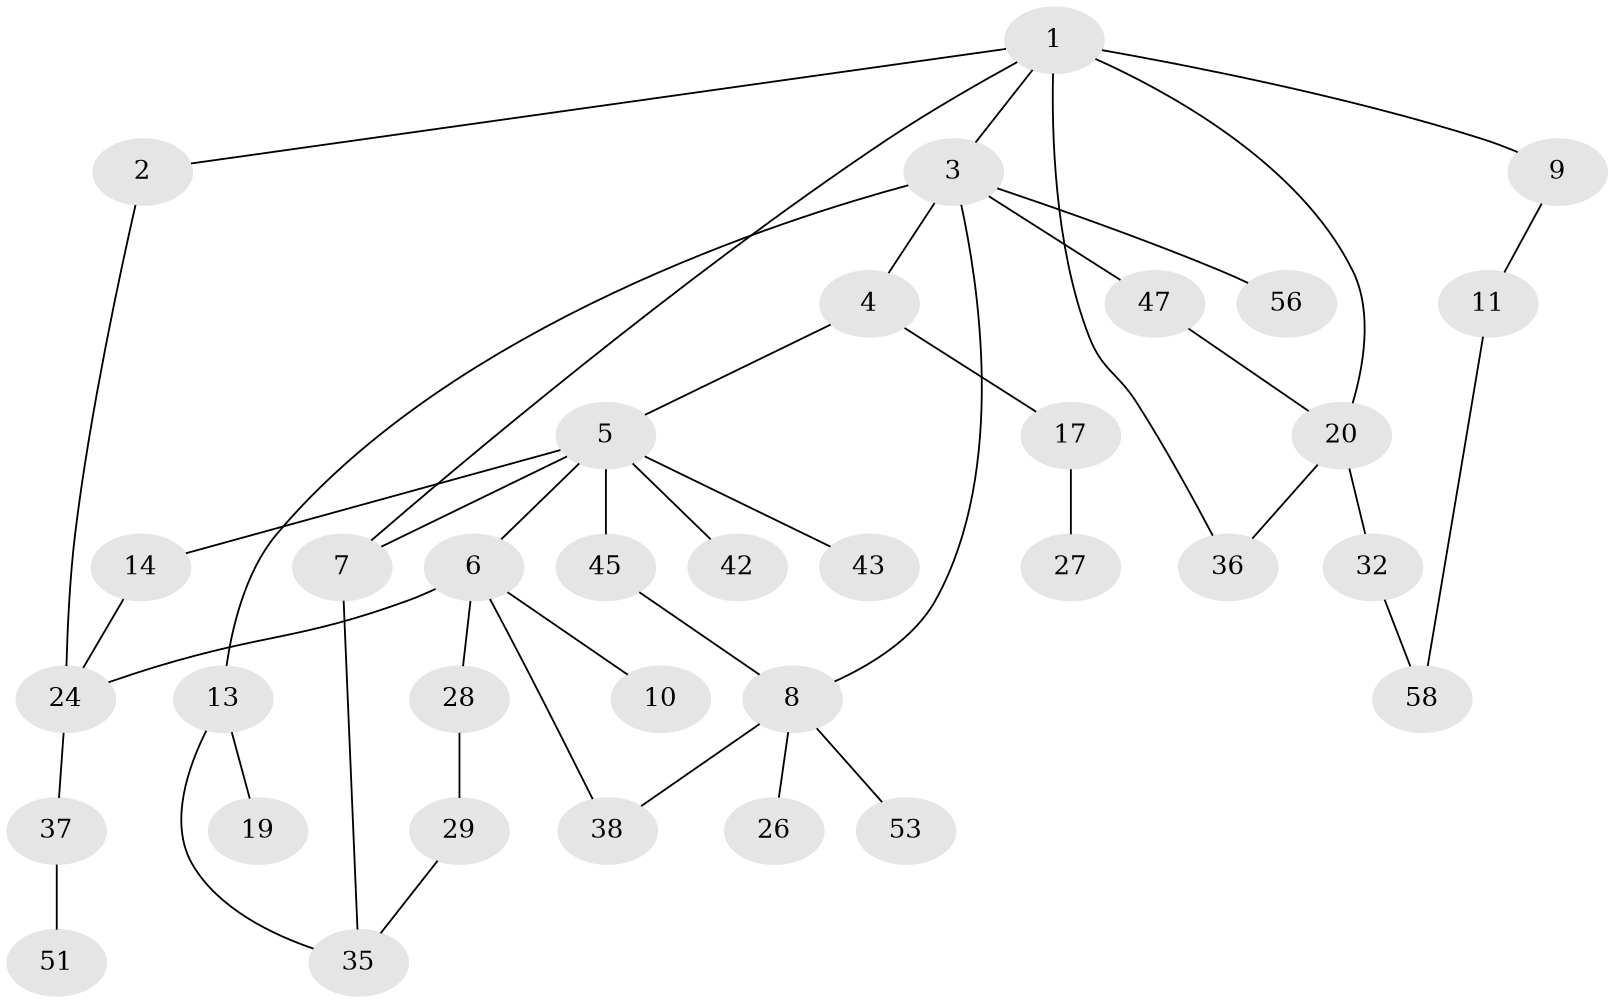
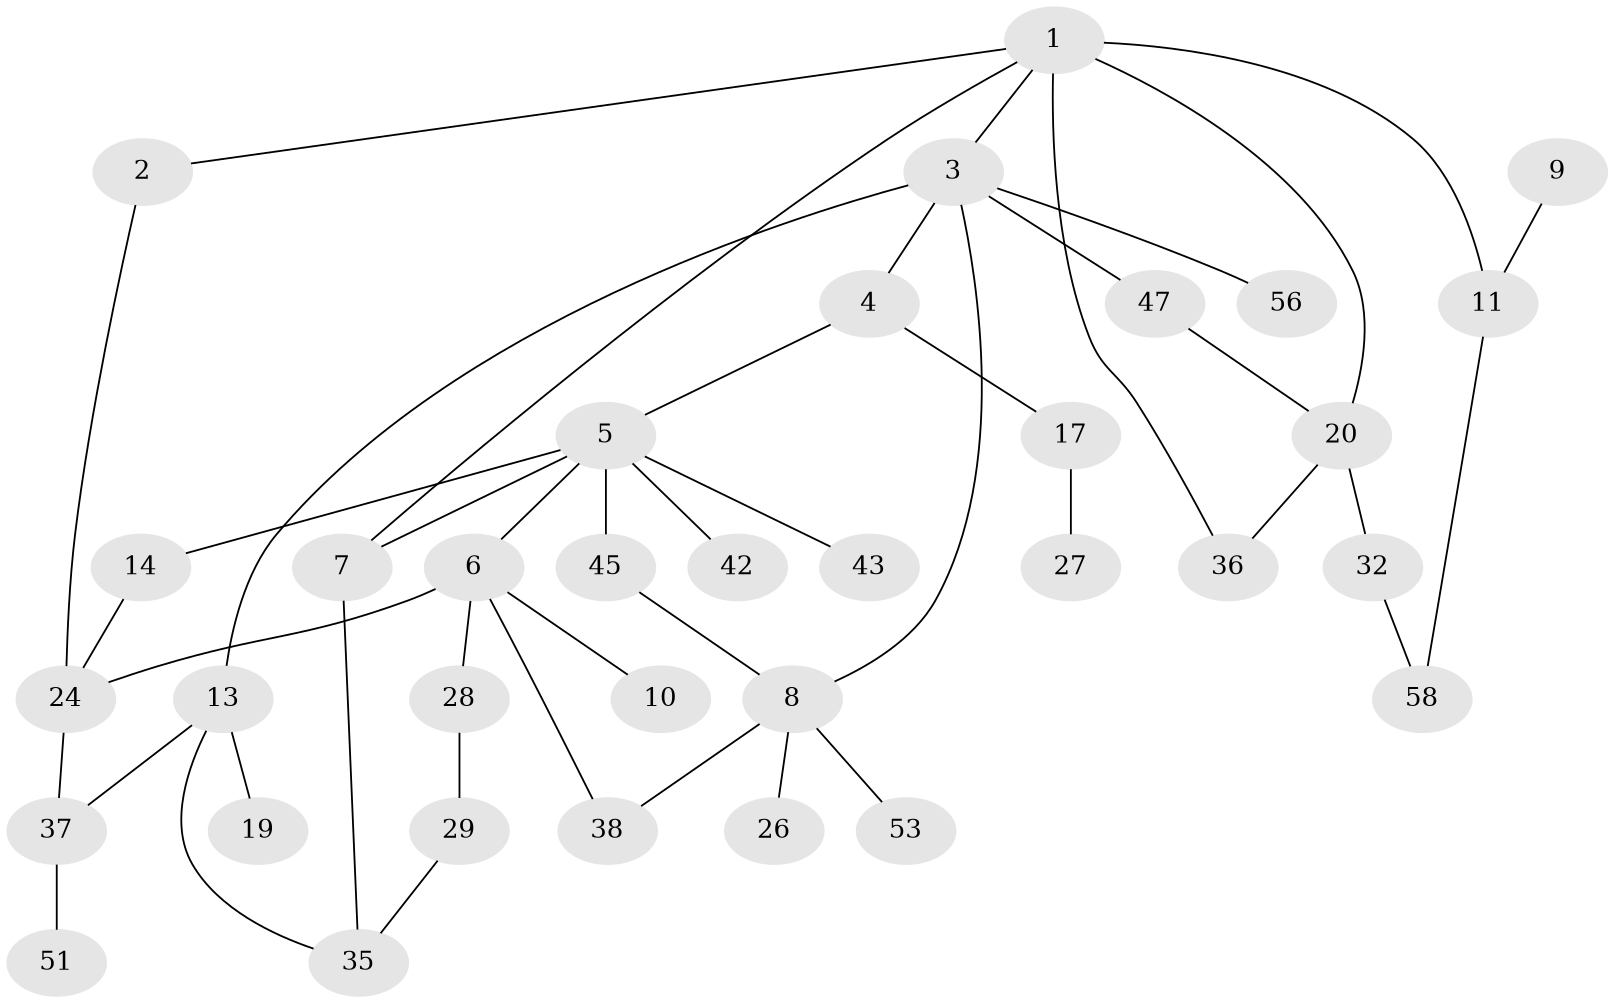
(1312, 93) -> (1337, 92)
none -> (140, 765)
